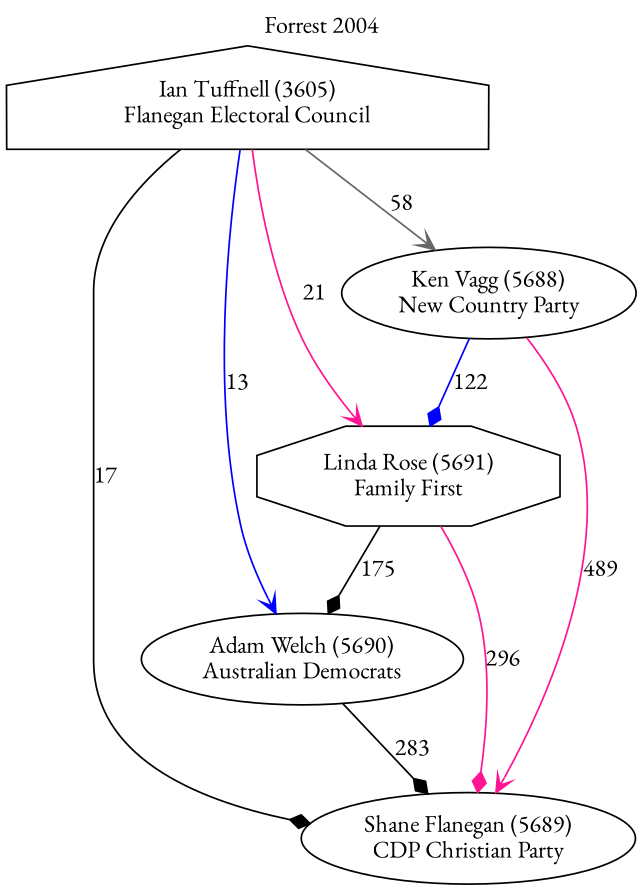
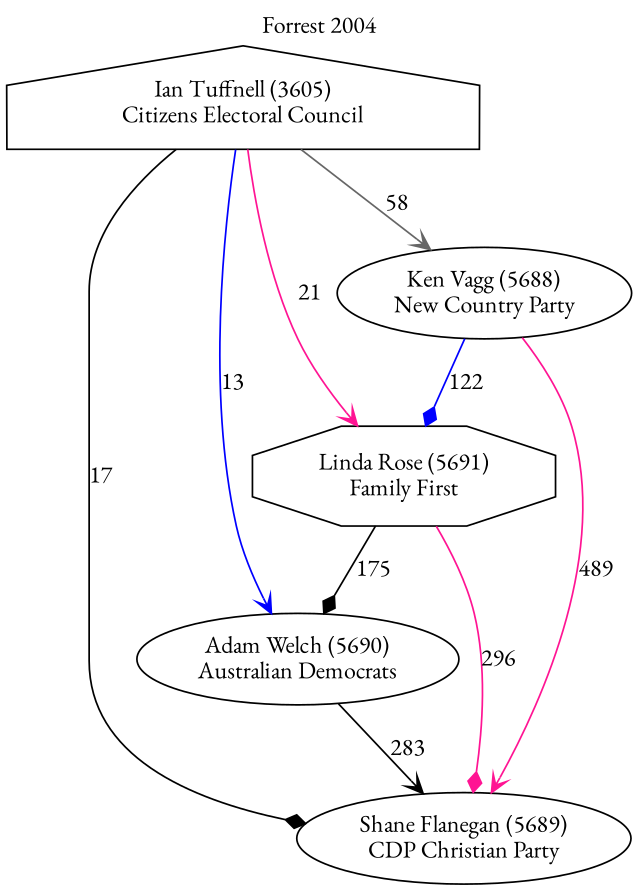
(248, 103) -> (243, 103)
(378, 741) -> (375, 742)
